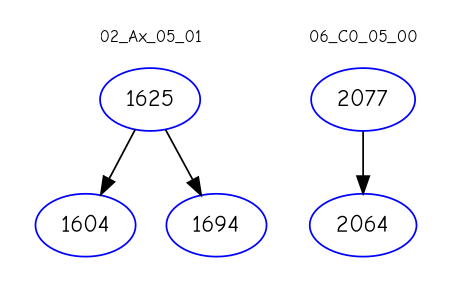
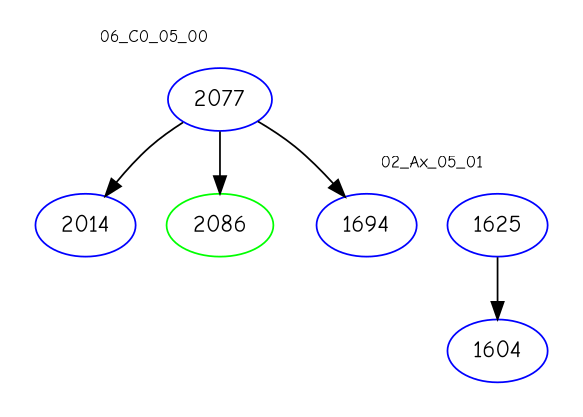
(179, 155) -> (313, 163)
none -> (220, 225)
(363, 225) -> (86, 225)
